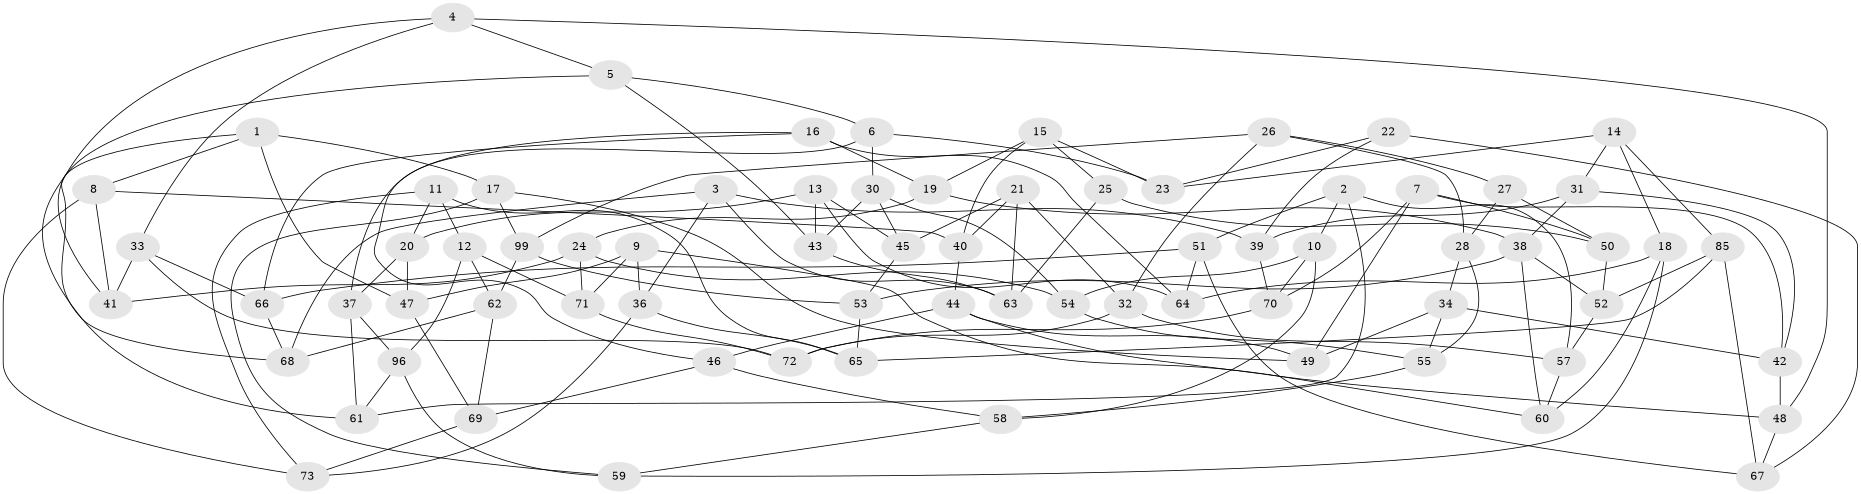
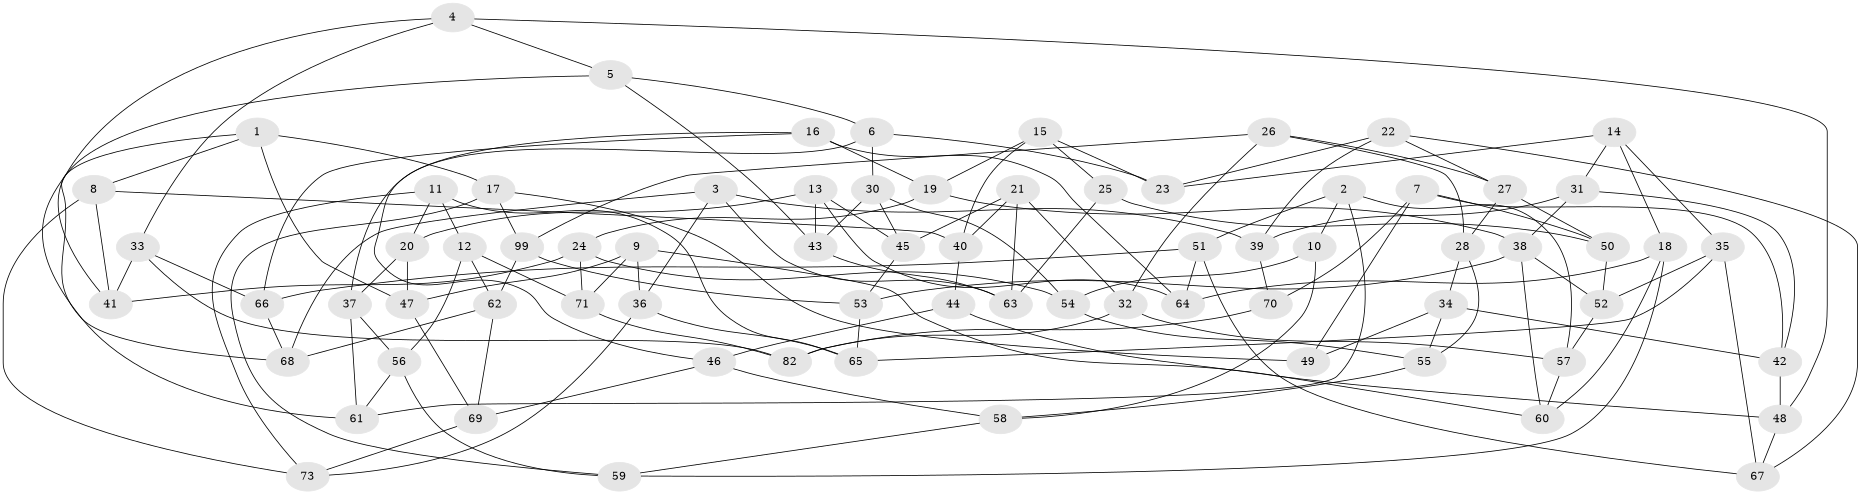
none -> (1447, 161)
(1723, 247) -> (1723, 247)
(1293, 276) -> none
(1130, 336) -> none
(399, 362) -> (399, 362)
(790, 362) -> (790, 362)
